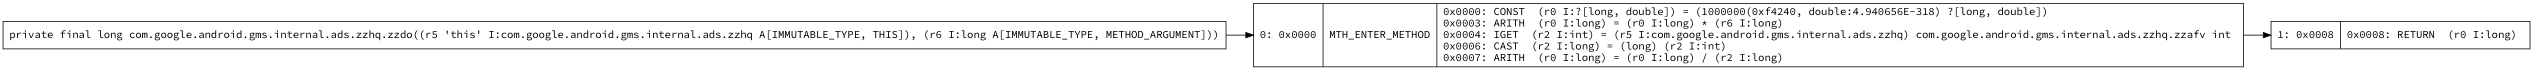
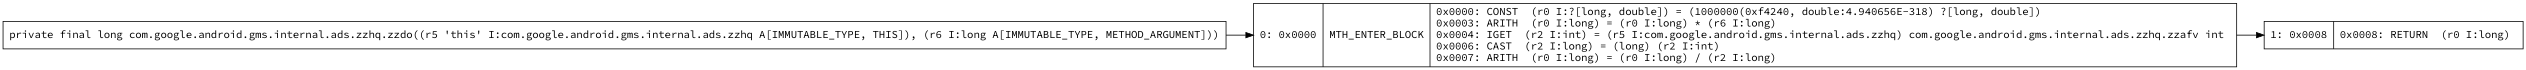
(1380, 35) -> (1377, 35)
